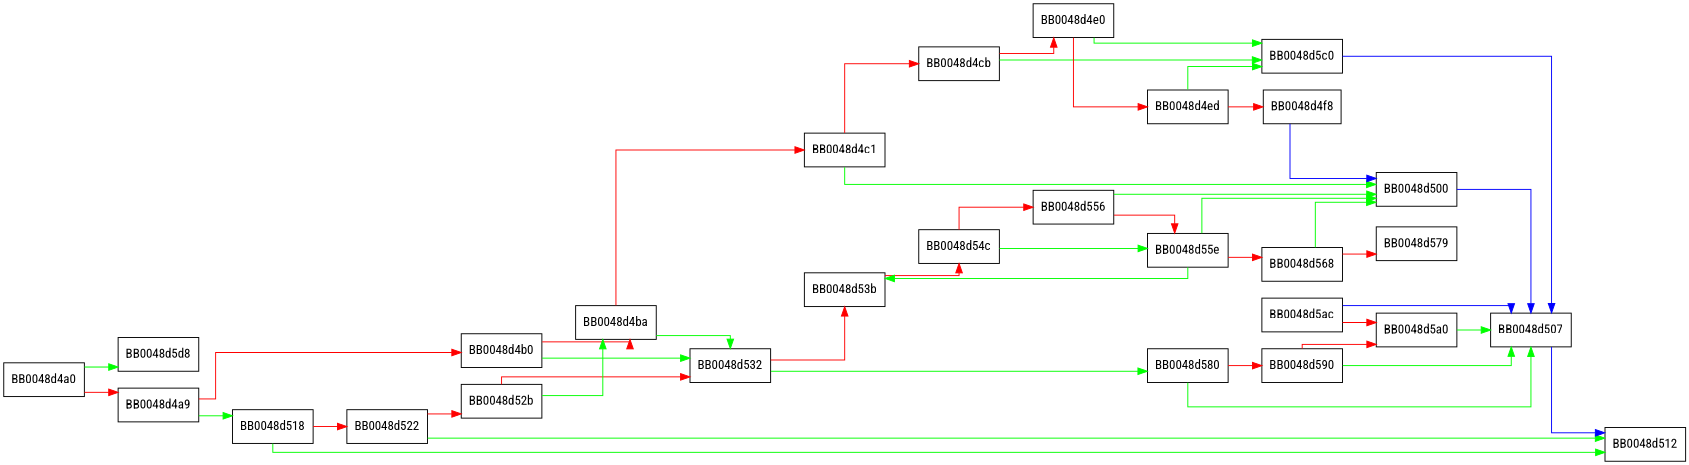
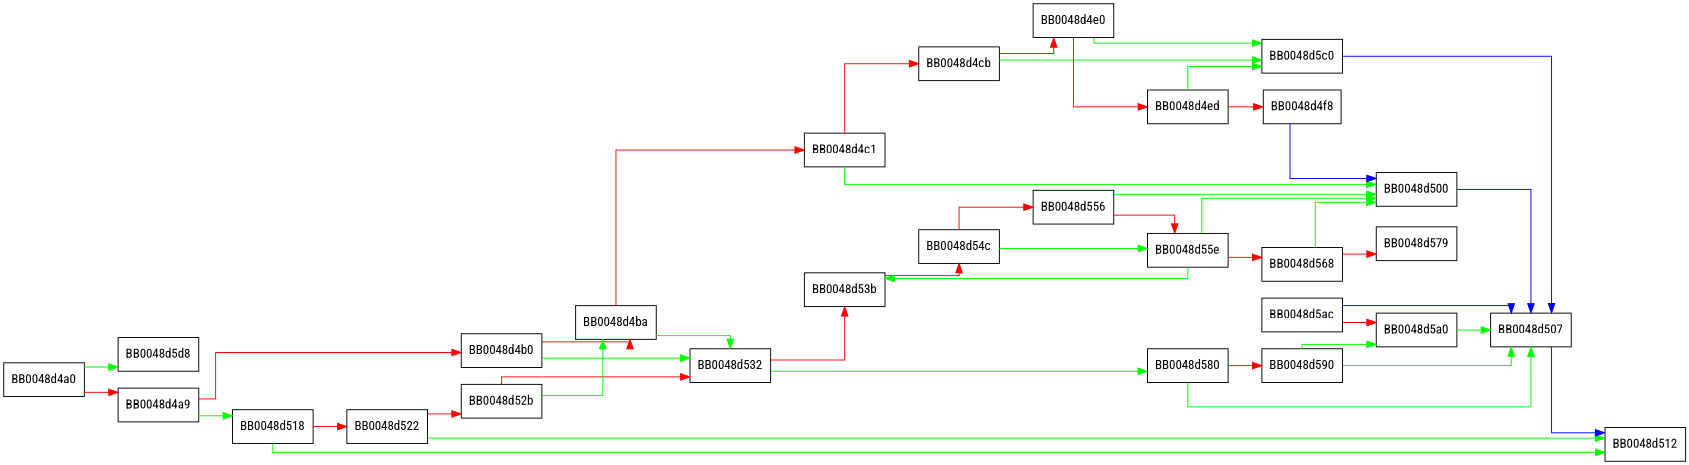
(1332, 344) -> (1332, 344)
